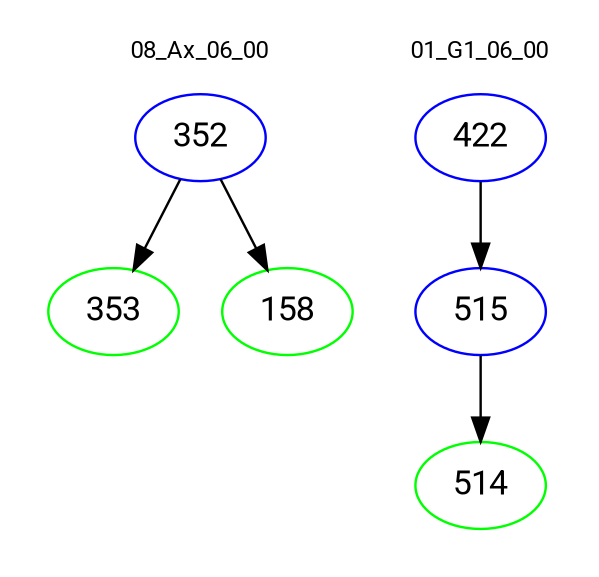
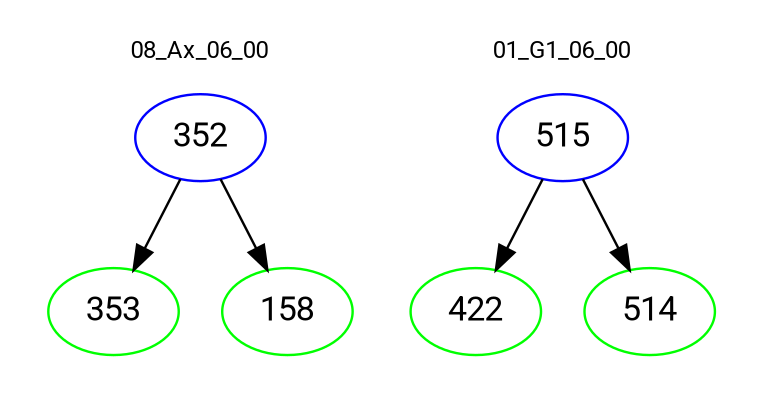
(481, 138) -> (476, 312)
(481, 213) -> (525, 214)
